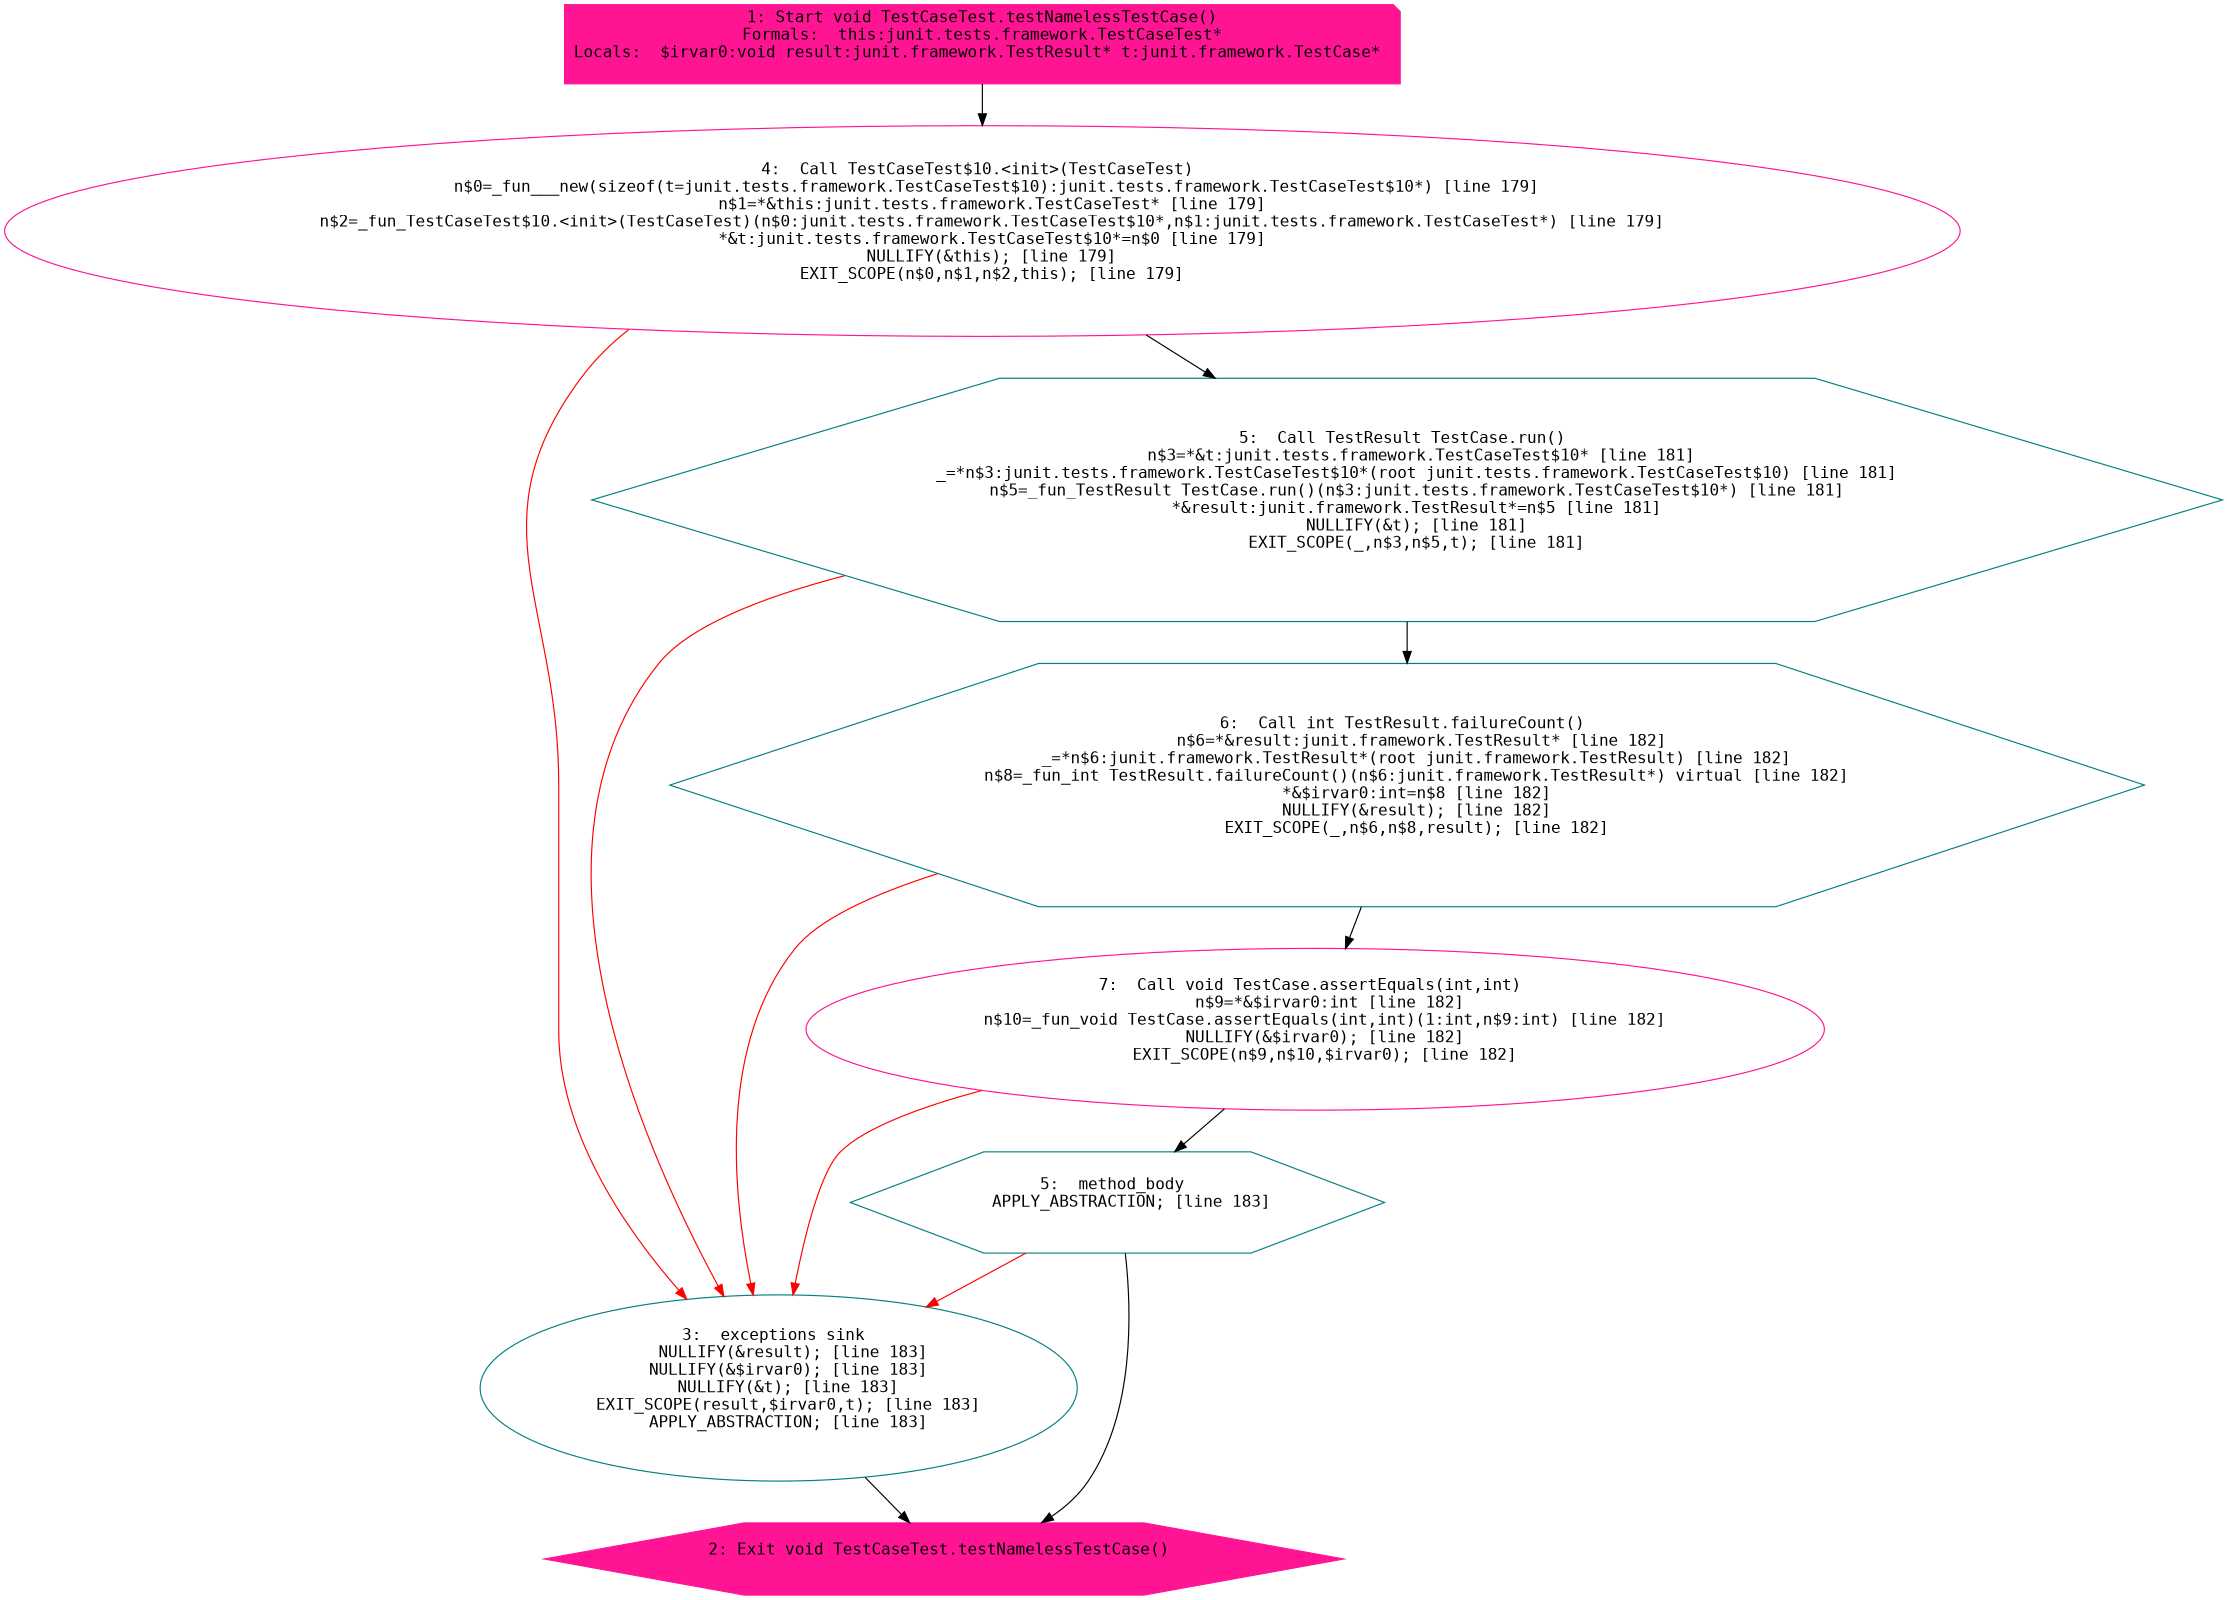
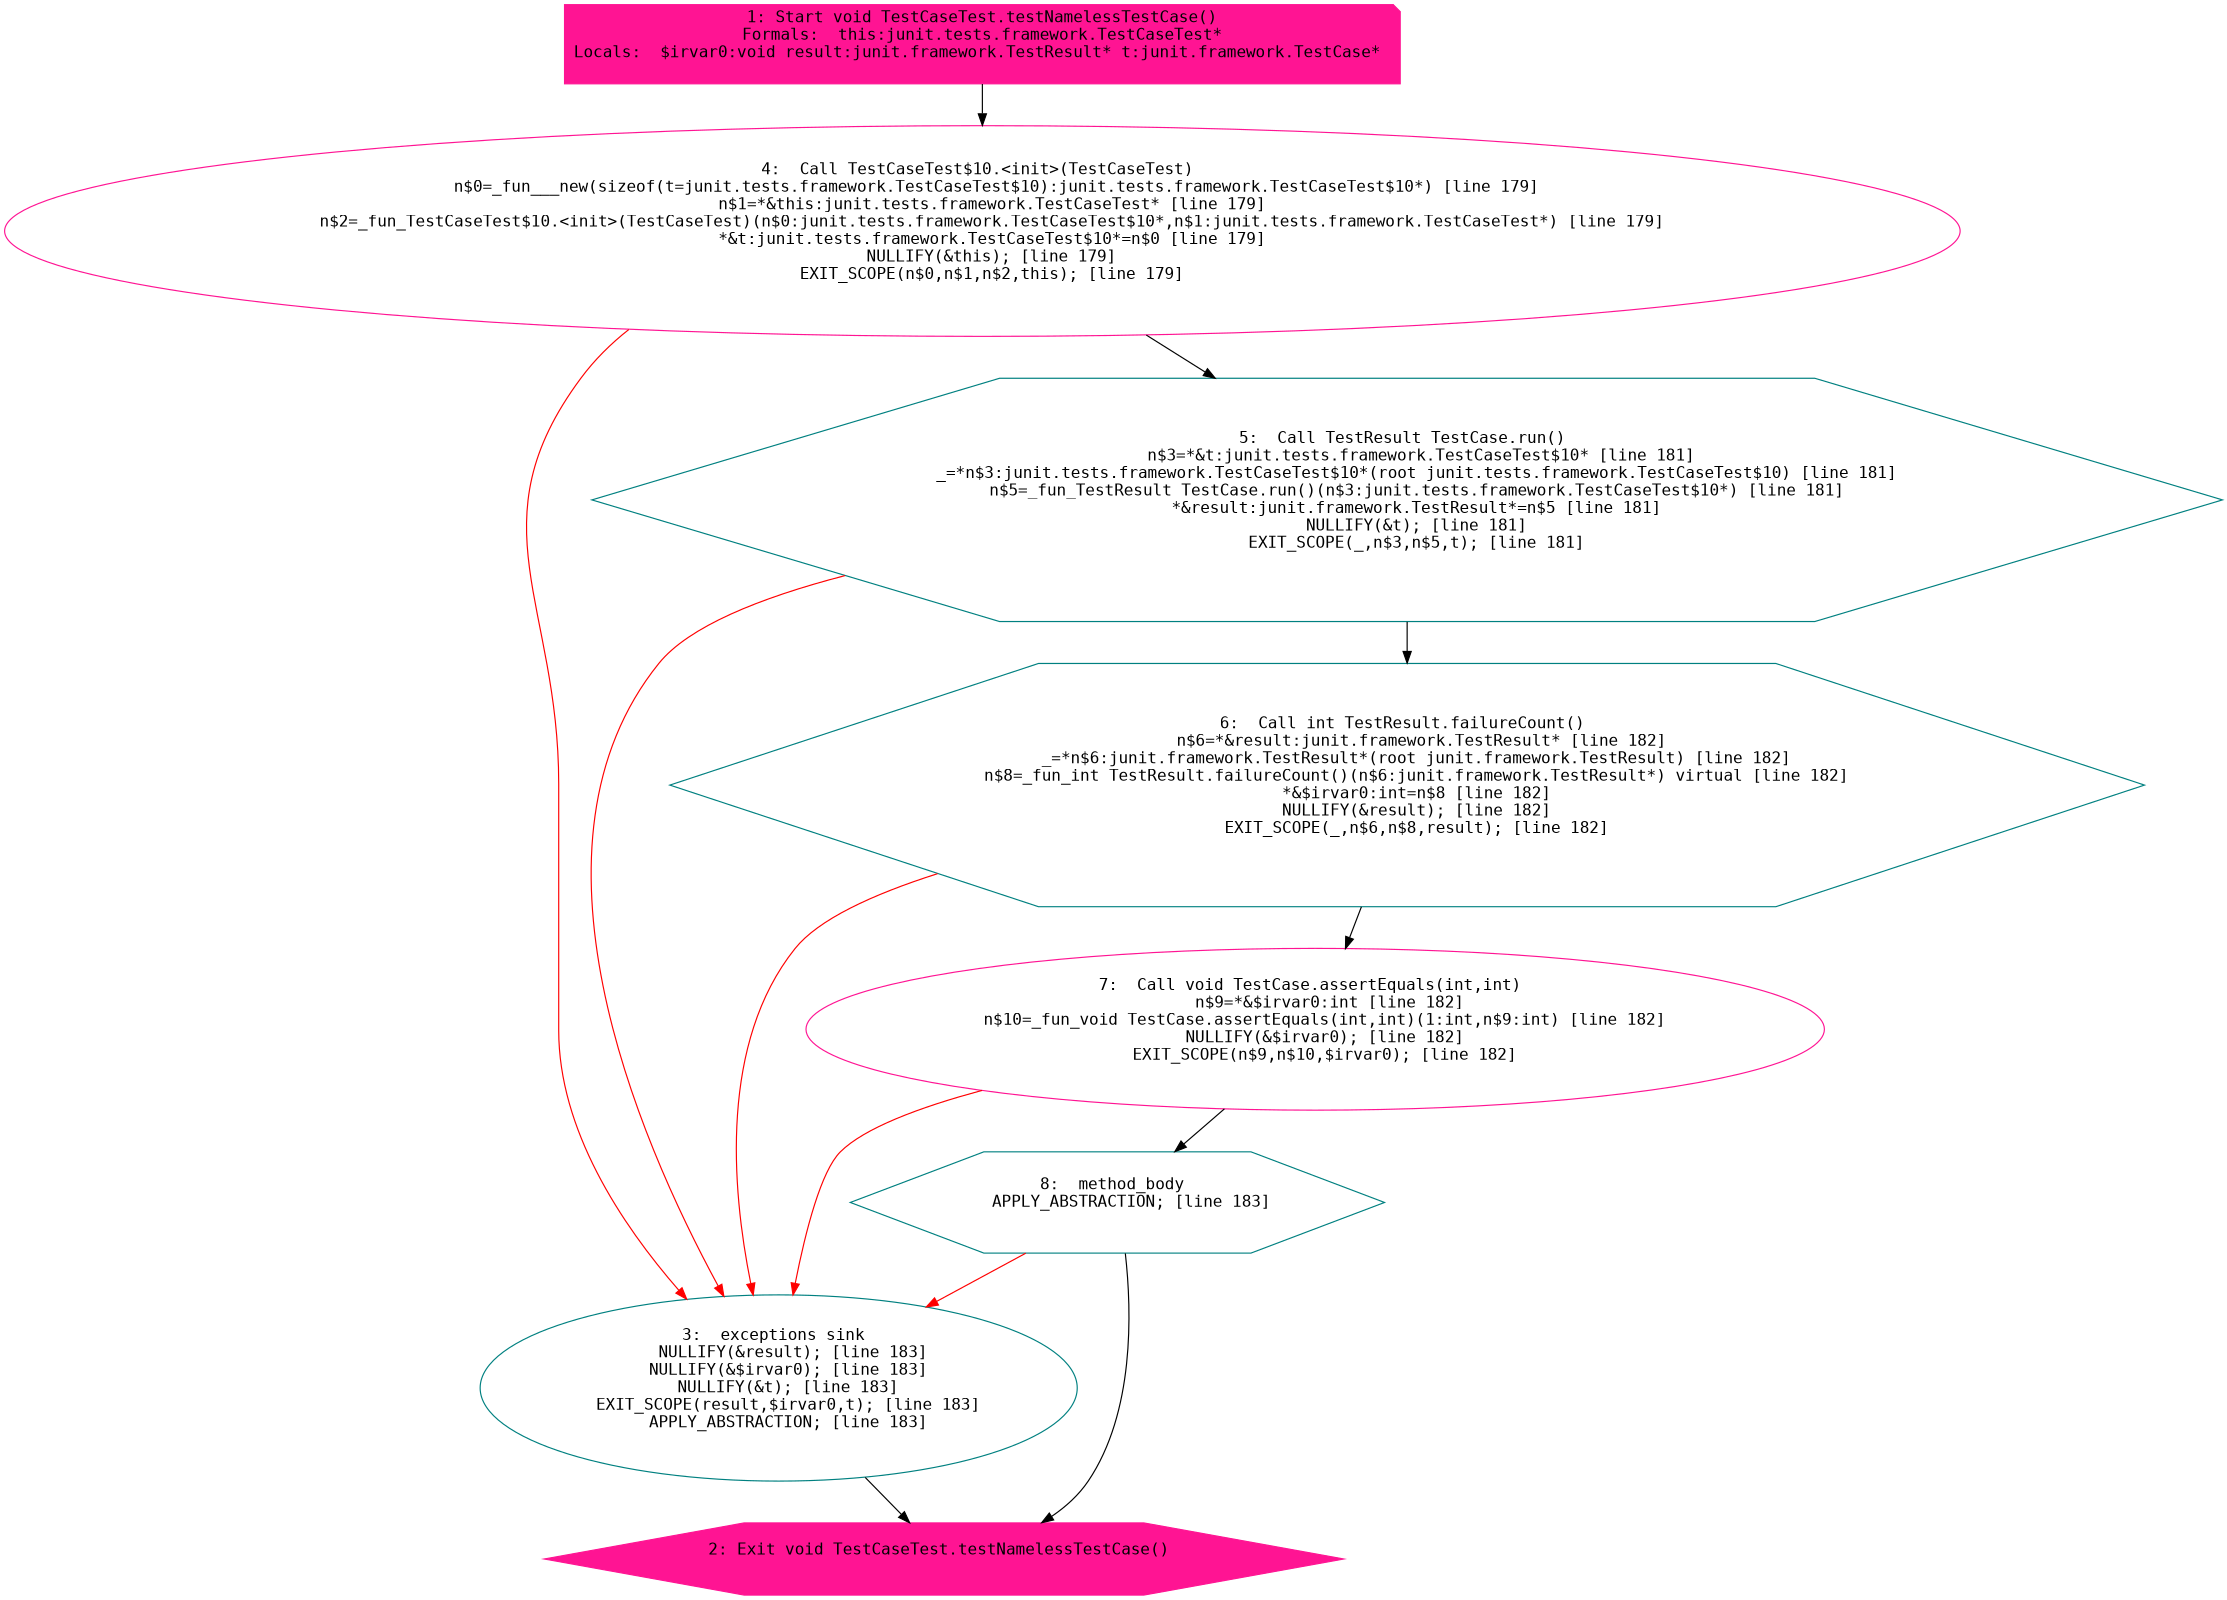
(1117, 1202) -> (1117, 1202)
